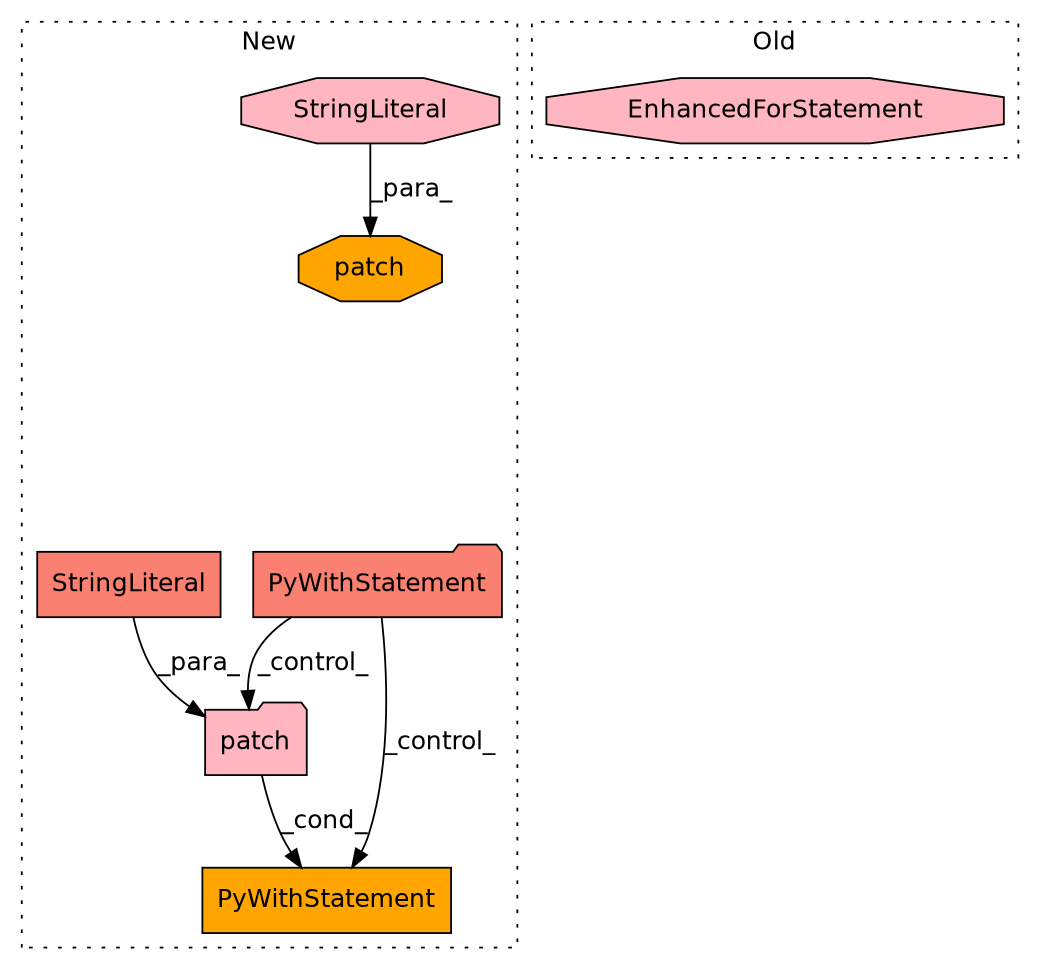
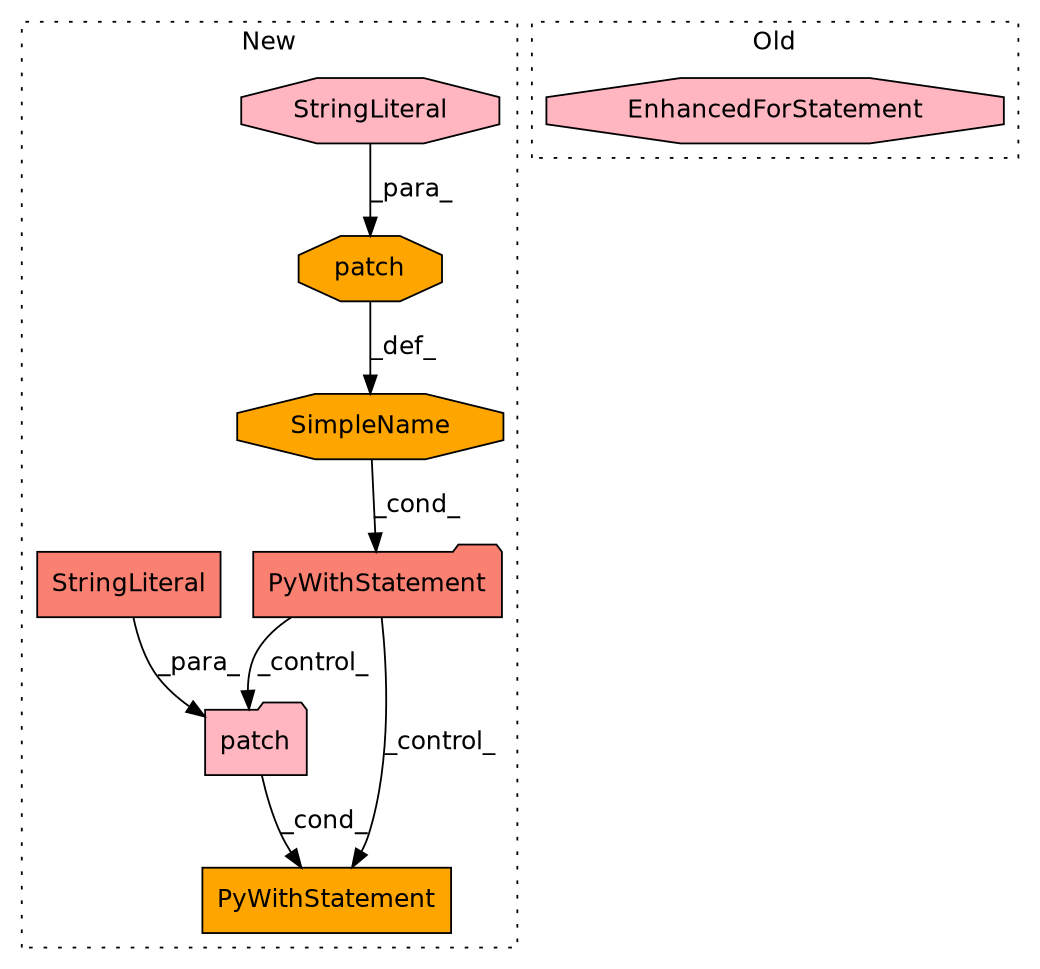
none -> (370, 427)
